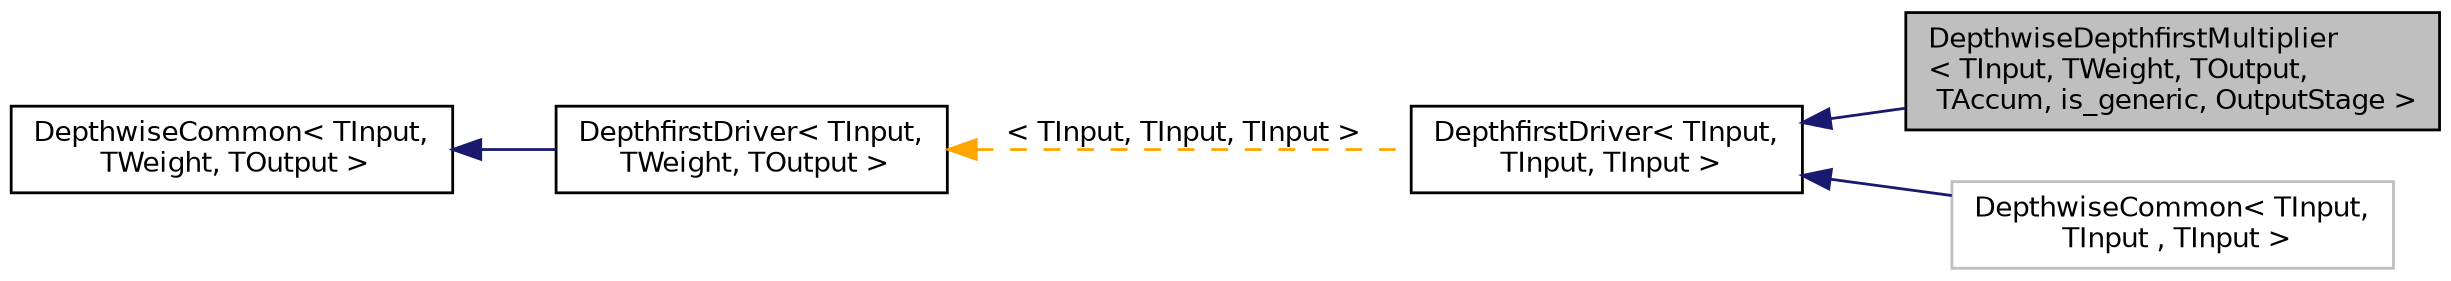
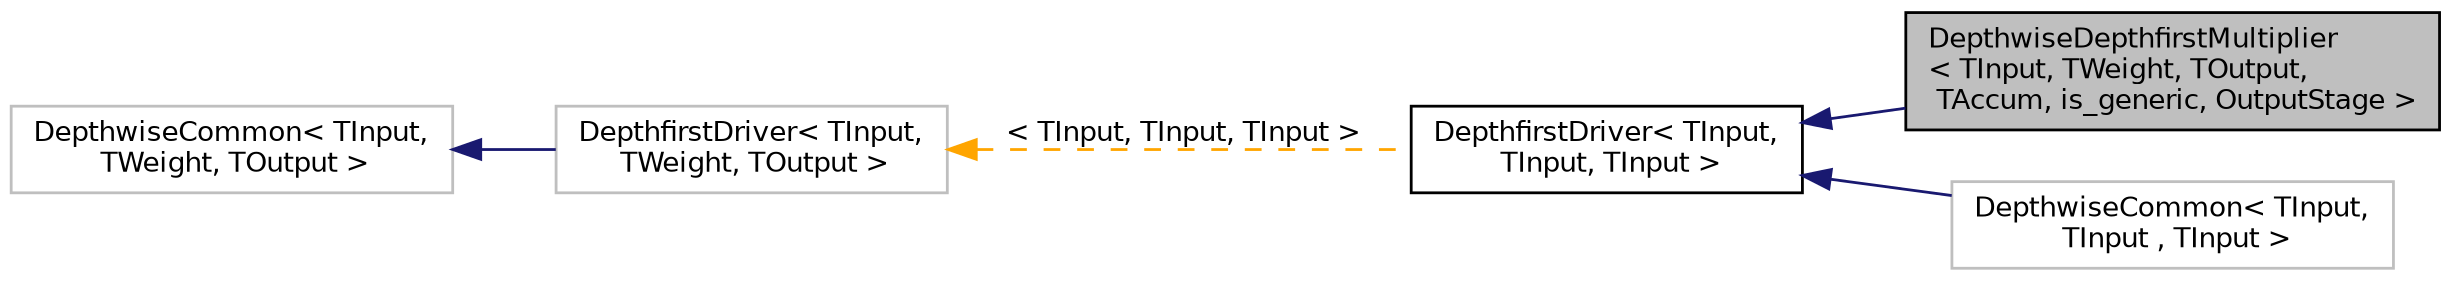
(232, 150) -> (232, 150)
(752, 150) -> (752, 150)
